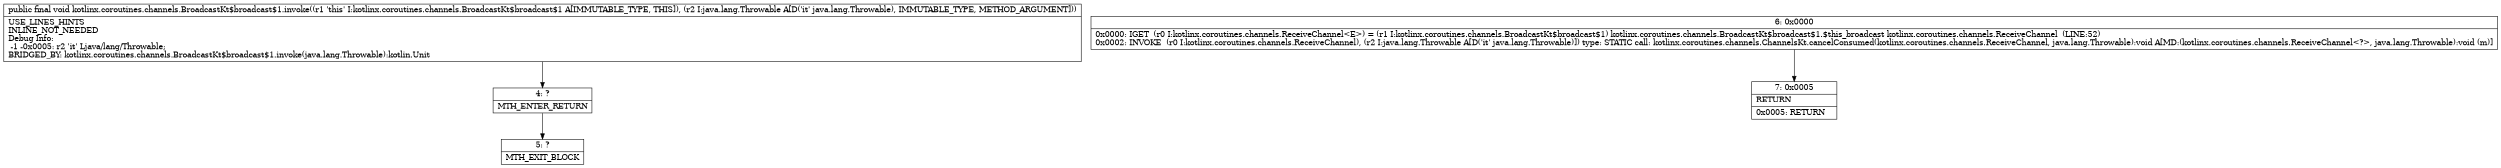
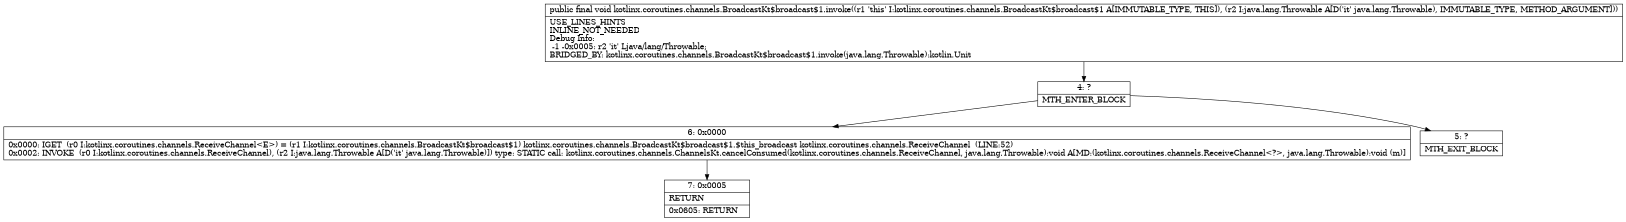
(543, 106) -> (1084, 100)
none -> (938, 113)
(1794, 113) -> (707, 211)
